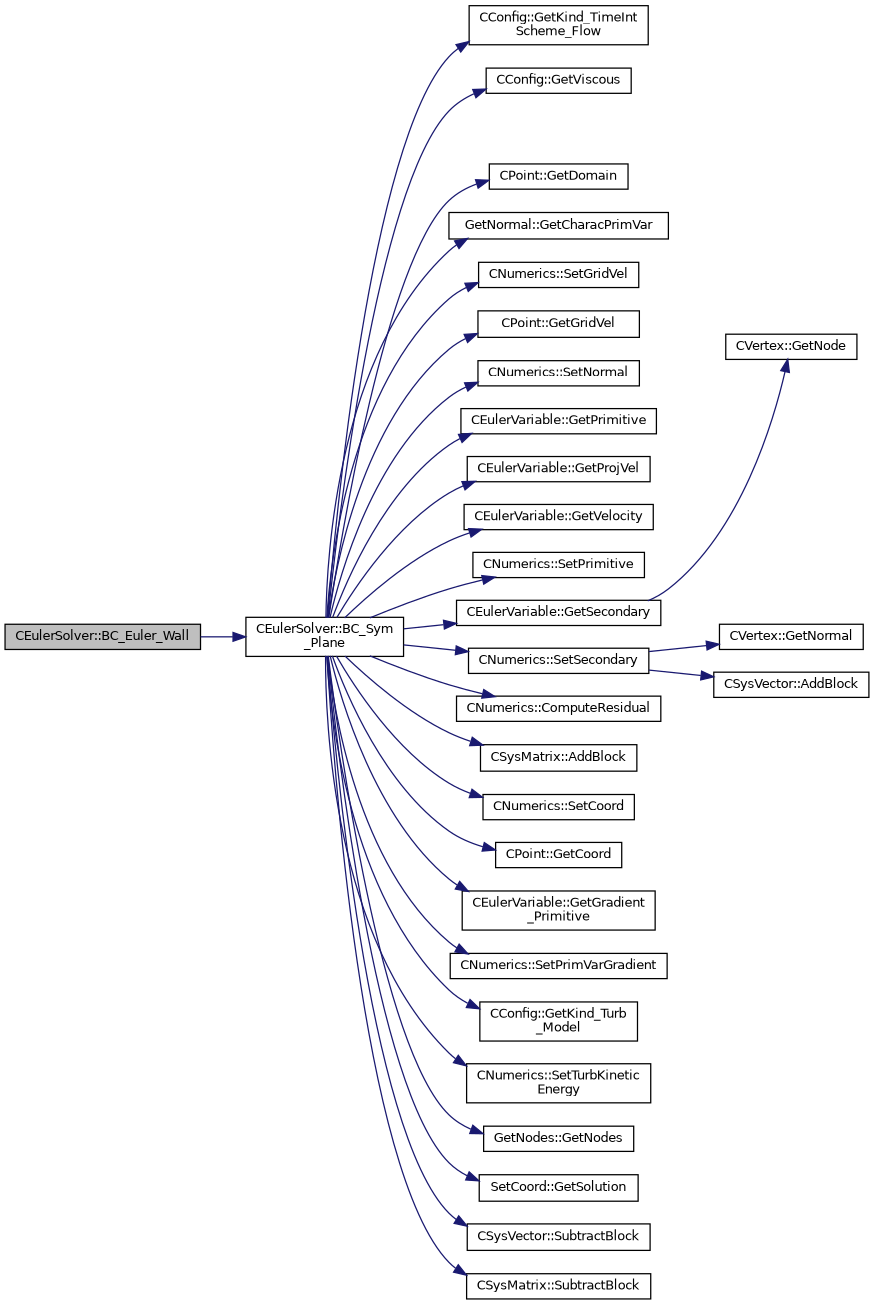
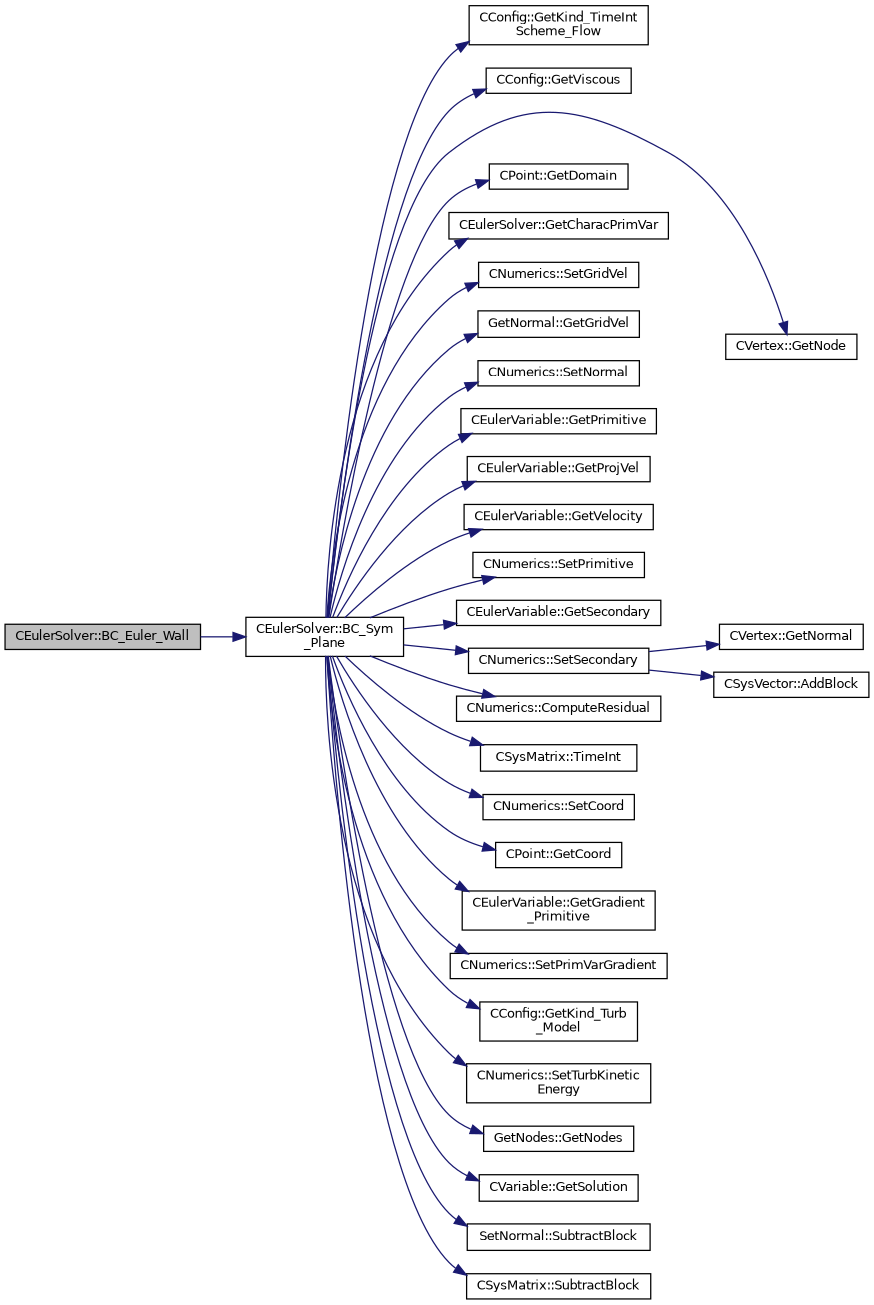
(559, 226) -> (559, 226)
(559, 324) -> (559, 324)
(738, 500) -> (436, 168)
(559, 758) -> (559, 758)
(559, 1188) -> (559, 1188)
(559, 1237) -> (559, 1237)
